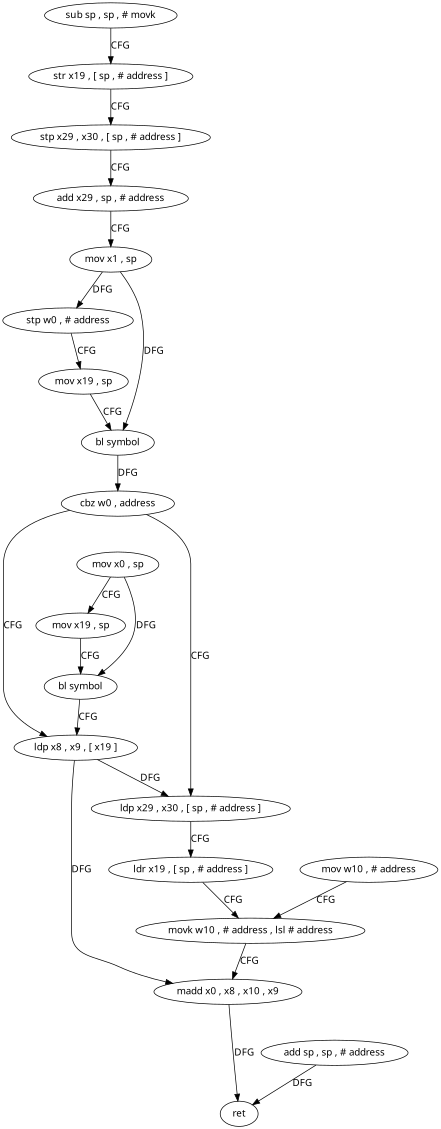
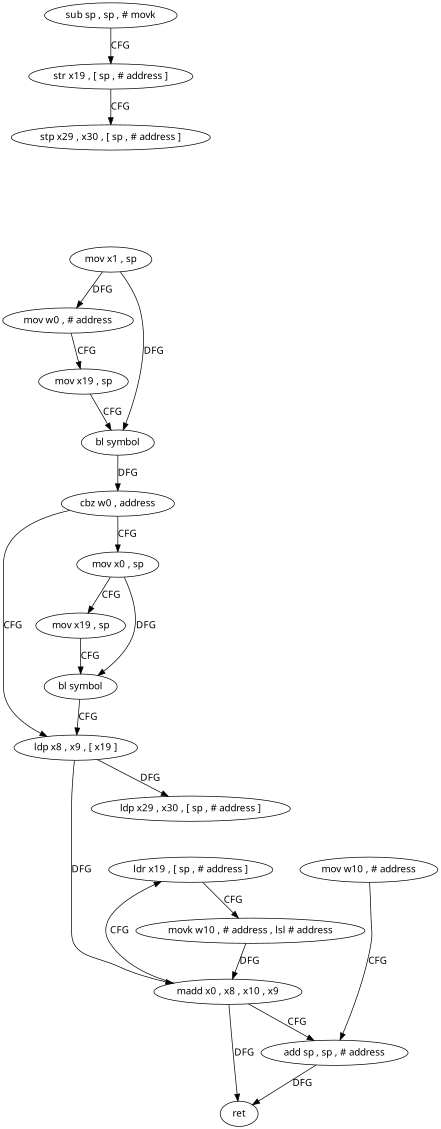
(111, 198) -> none
(68, 321) -> (68, 321)
(191, 641) -> (118, 531)
(191, 836) -> (109, 940)
(313, 898) -> (368, 960)
(250, 961) -> (250, 961)
none -> (278, 1021)
